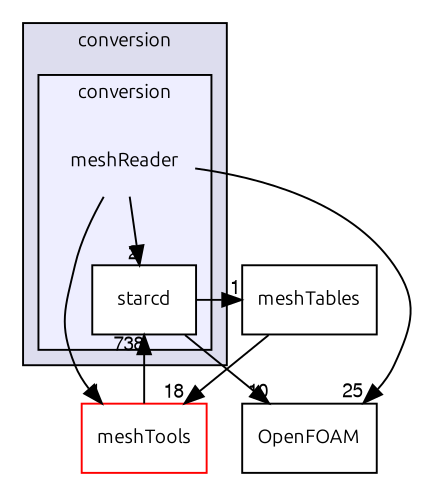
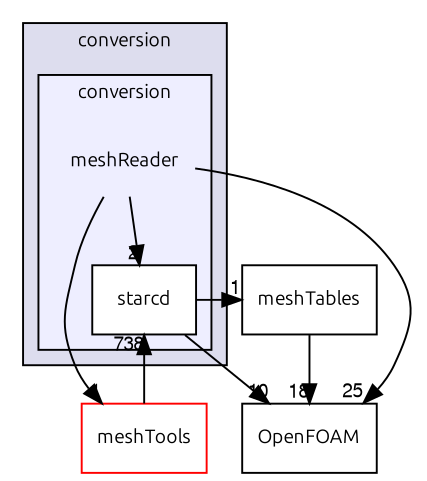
(239, 359) -> (309, 360)
